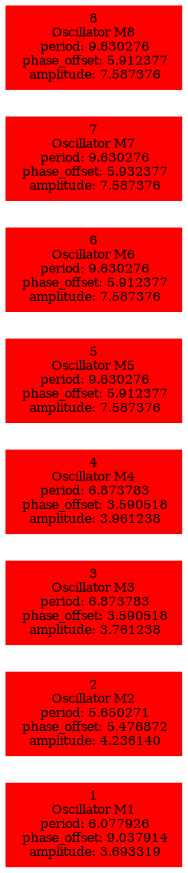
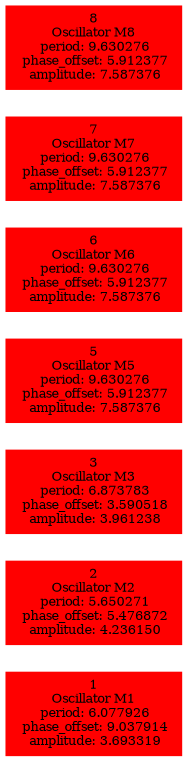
(94, 172) -> (94, 172)
(94, 492) -> none
(94, 630) -> (94, 519)
(94, 741) -> (94, 630)
